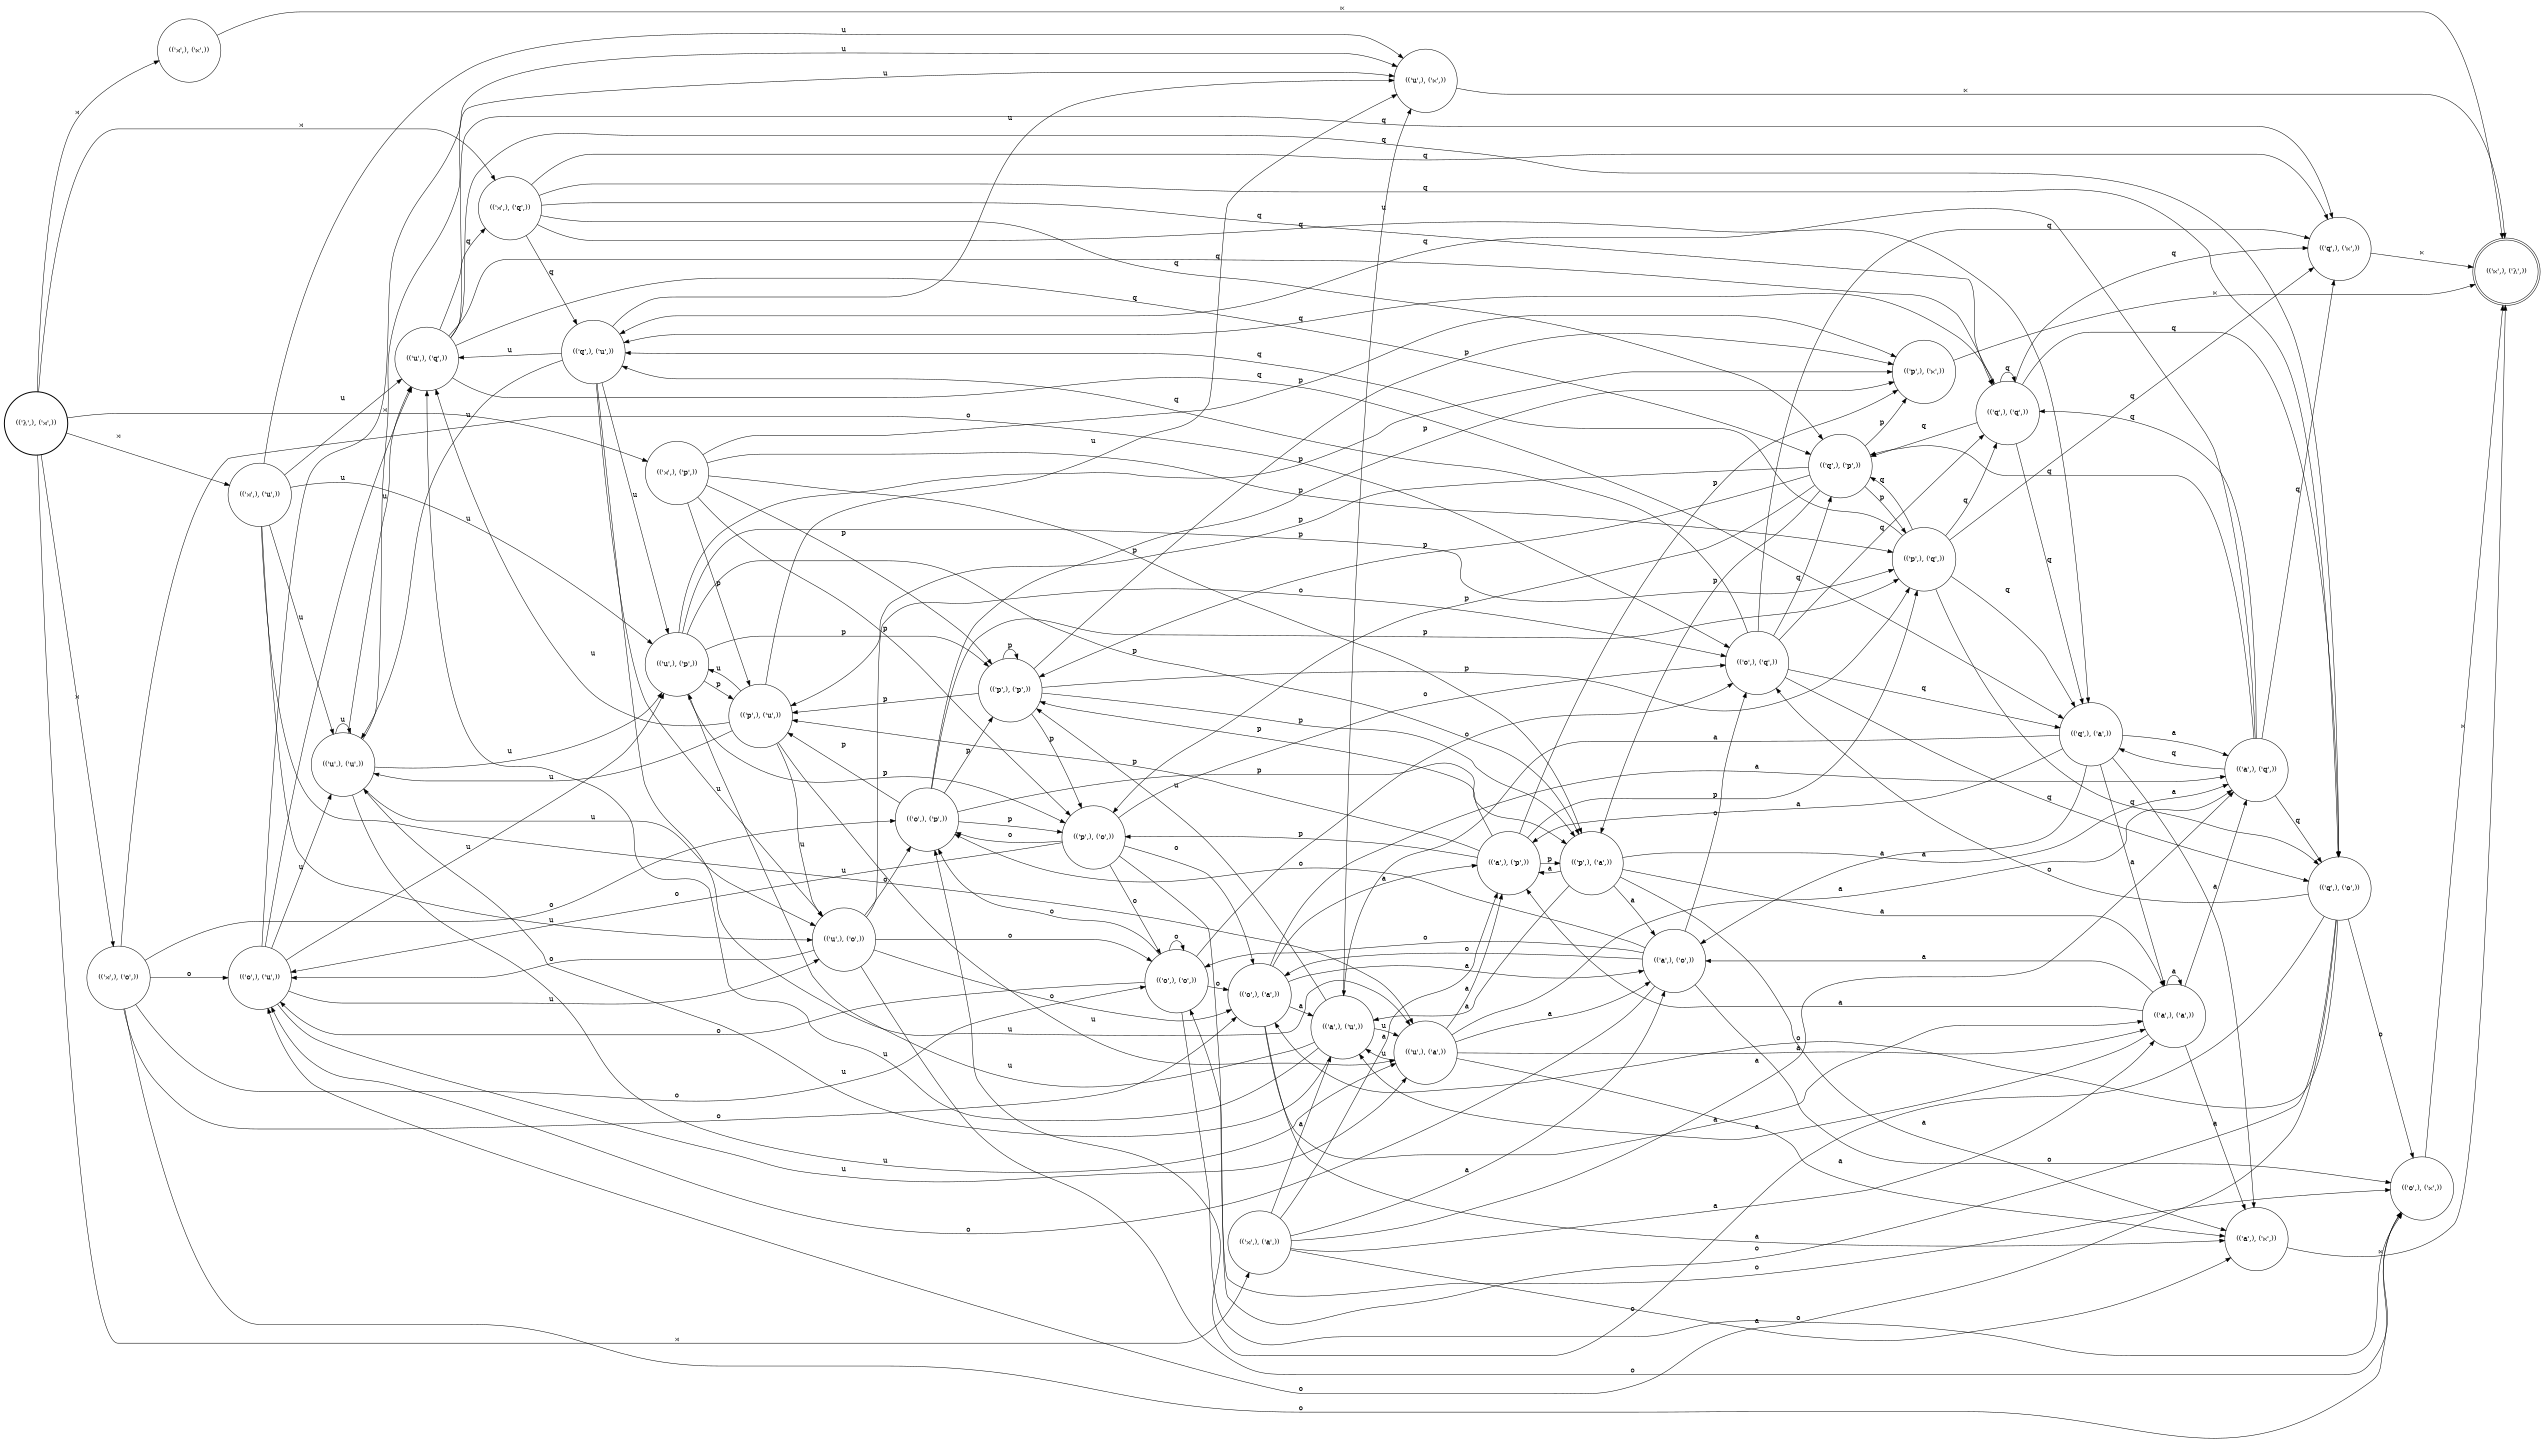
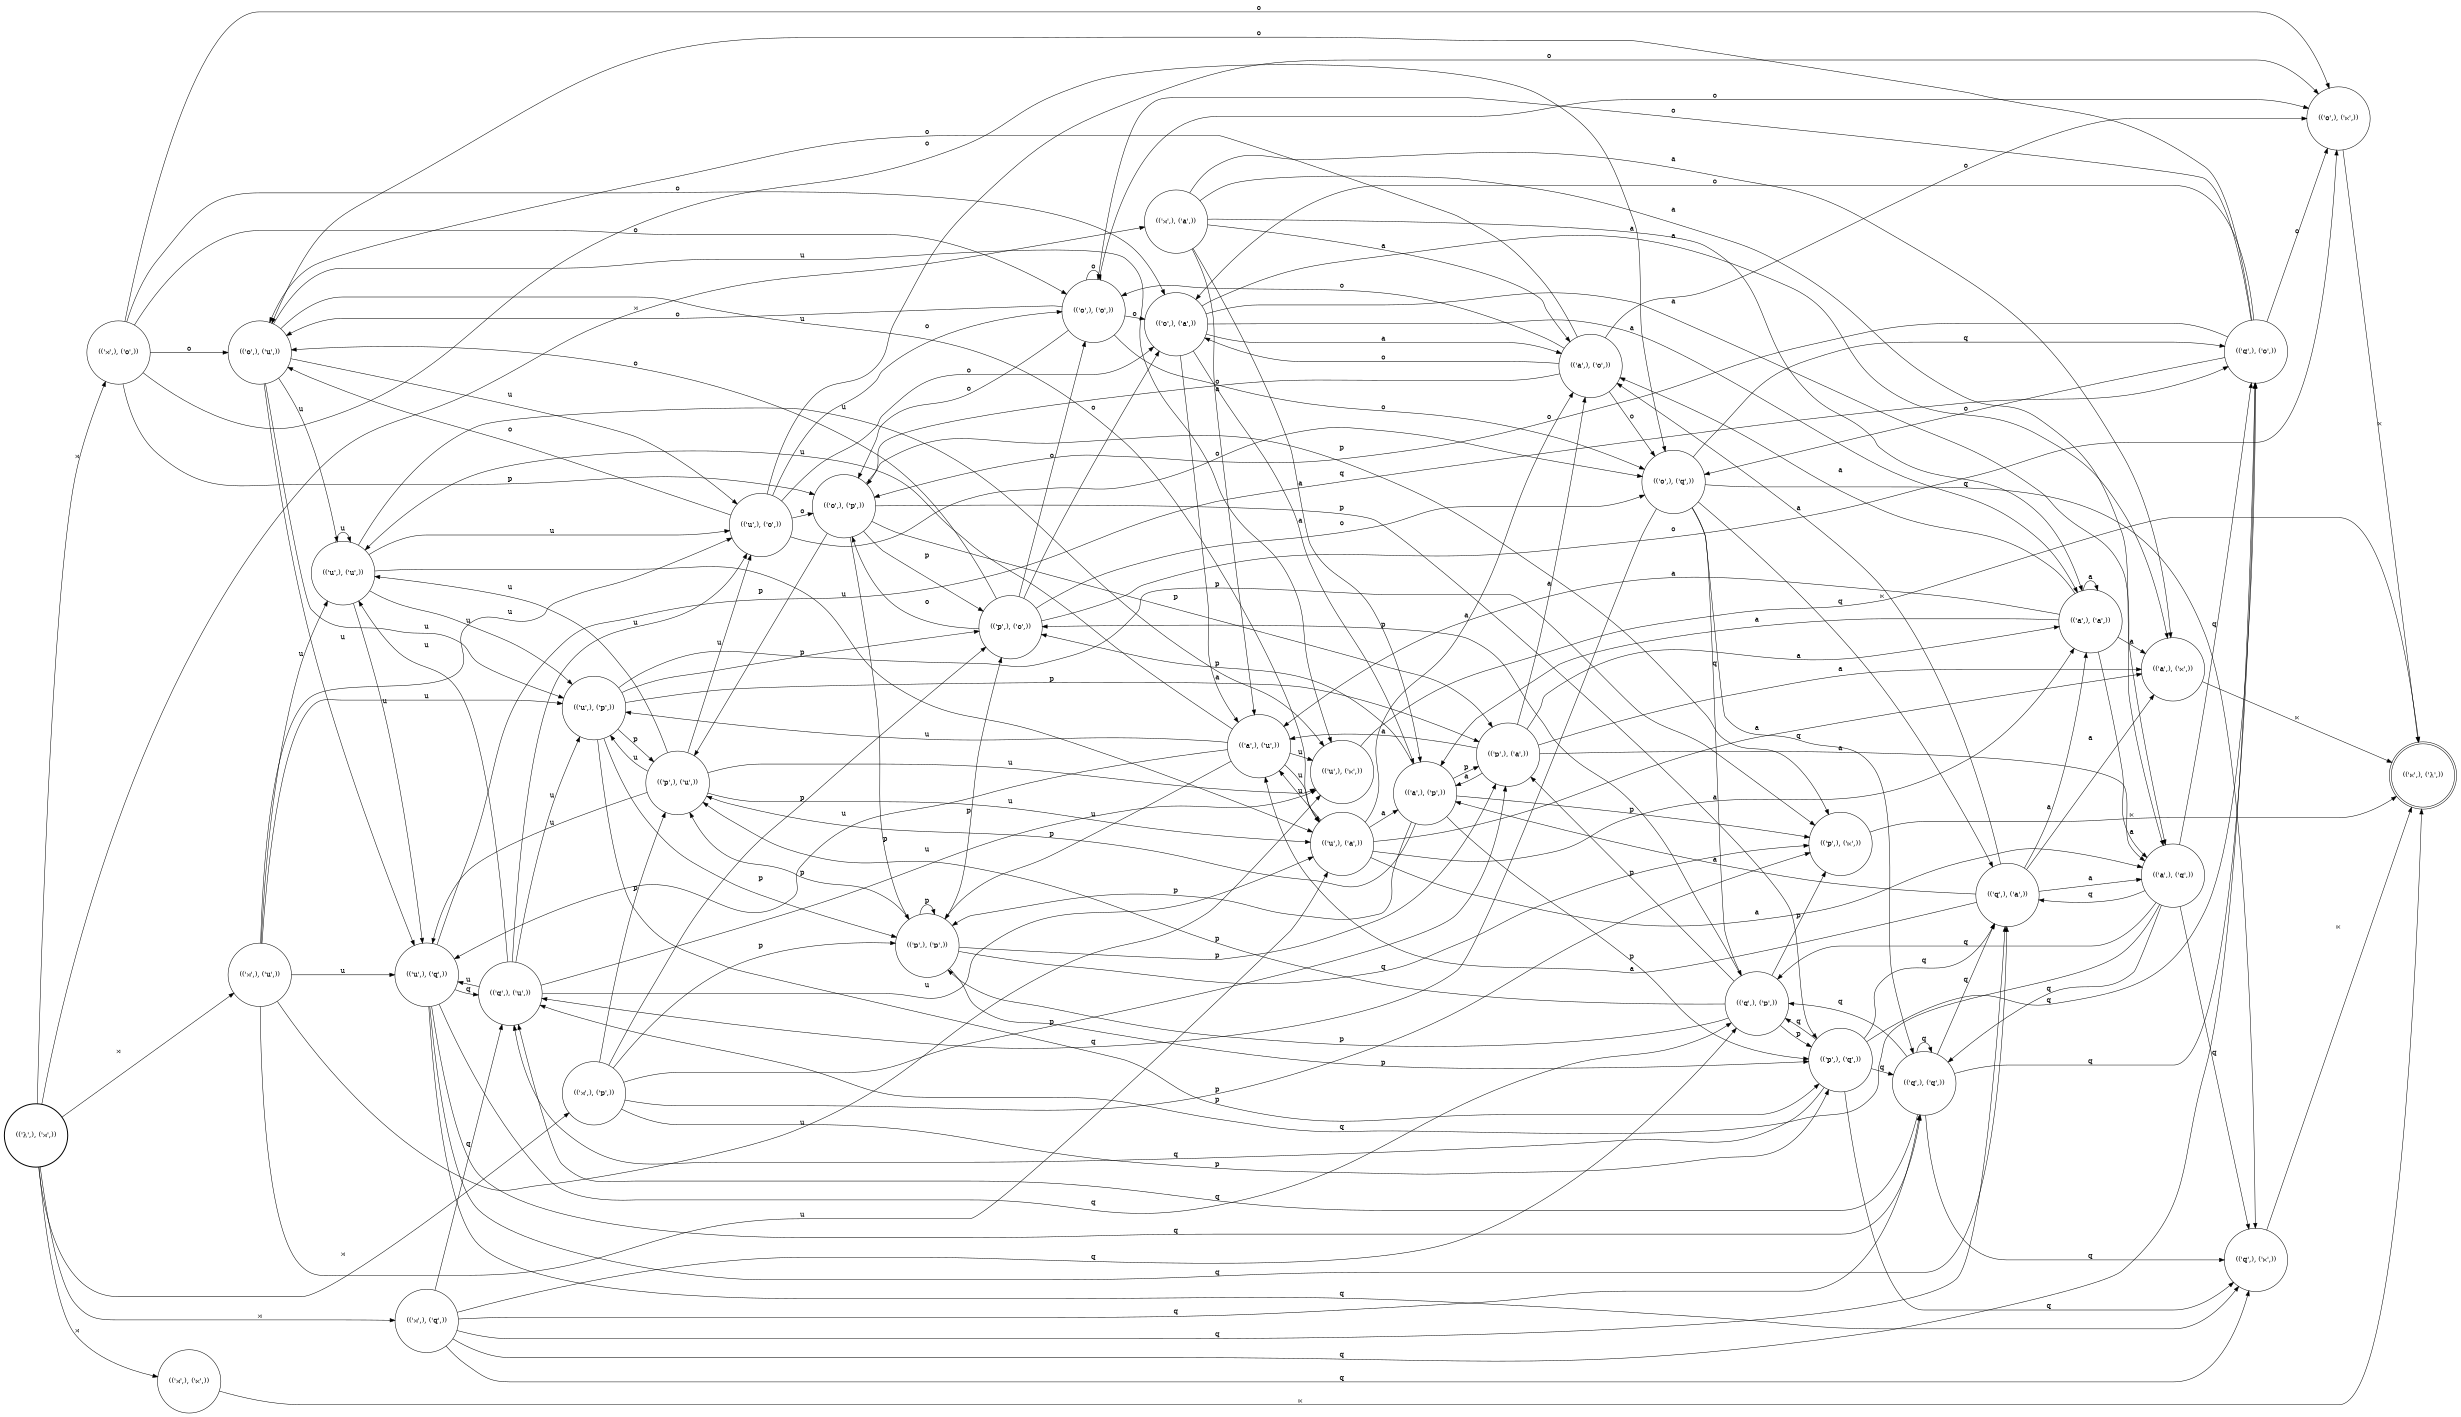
(458, 282) -> (464, 993)
(1467, 353) -> (1384, 967)
(552, 905) -> (510, 479)
